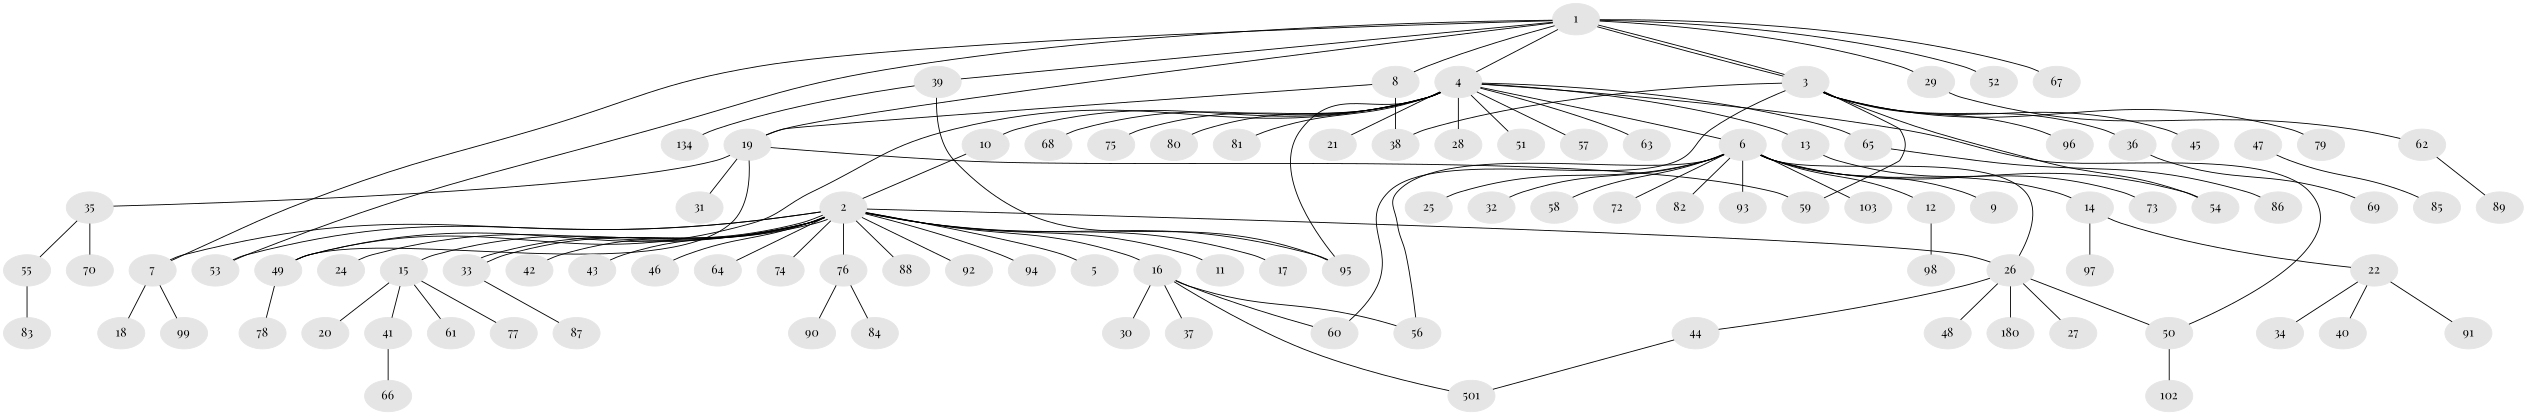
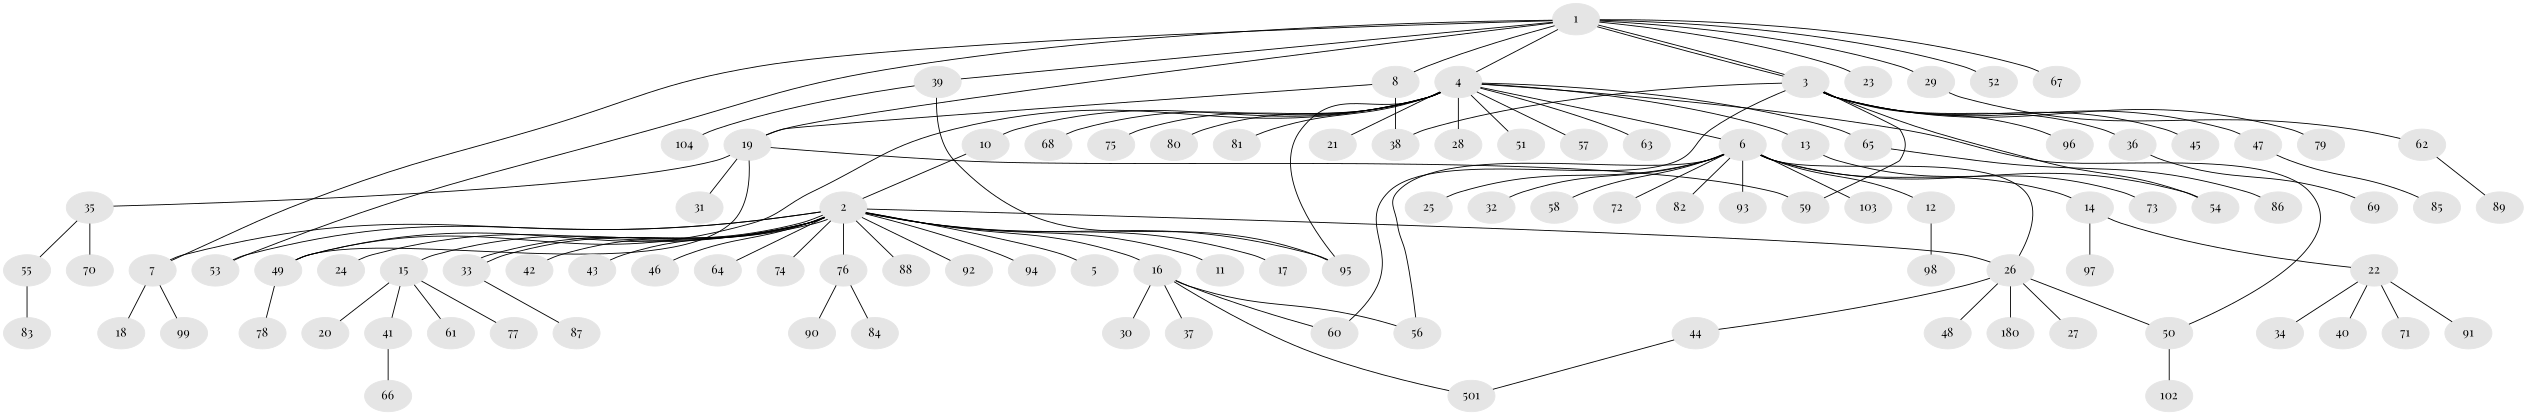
none -> (1868, 82)
none -> (2032, 113)
(685, 145) -> (685, 145)
(1994, 208) -> none
none -> (2406, 333)
